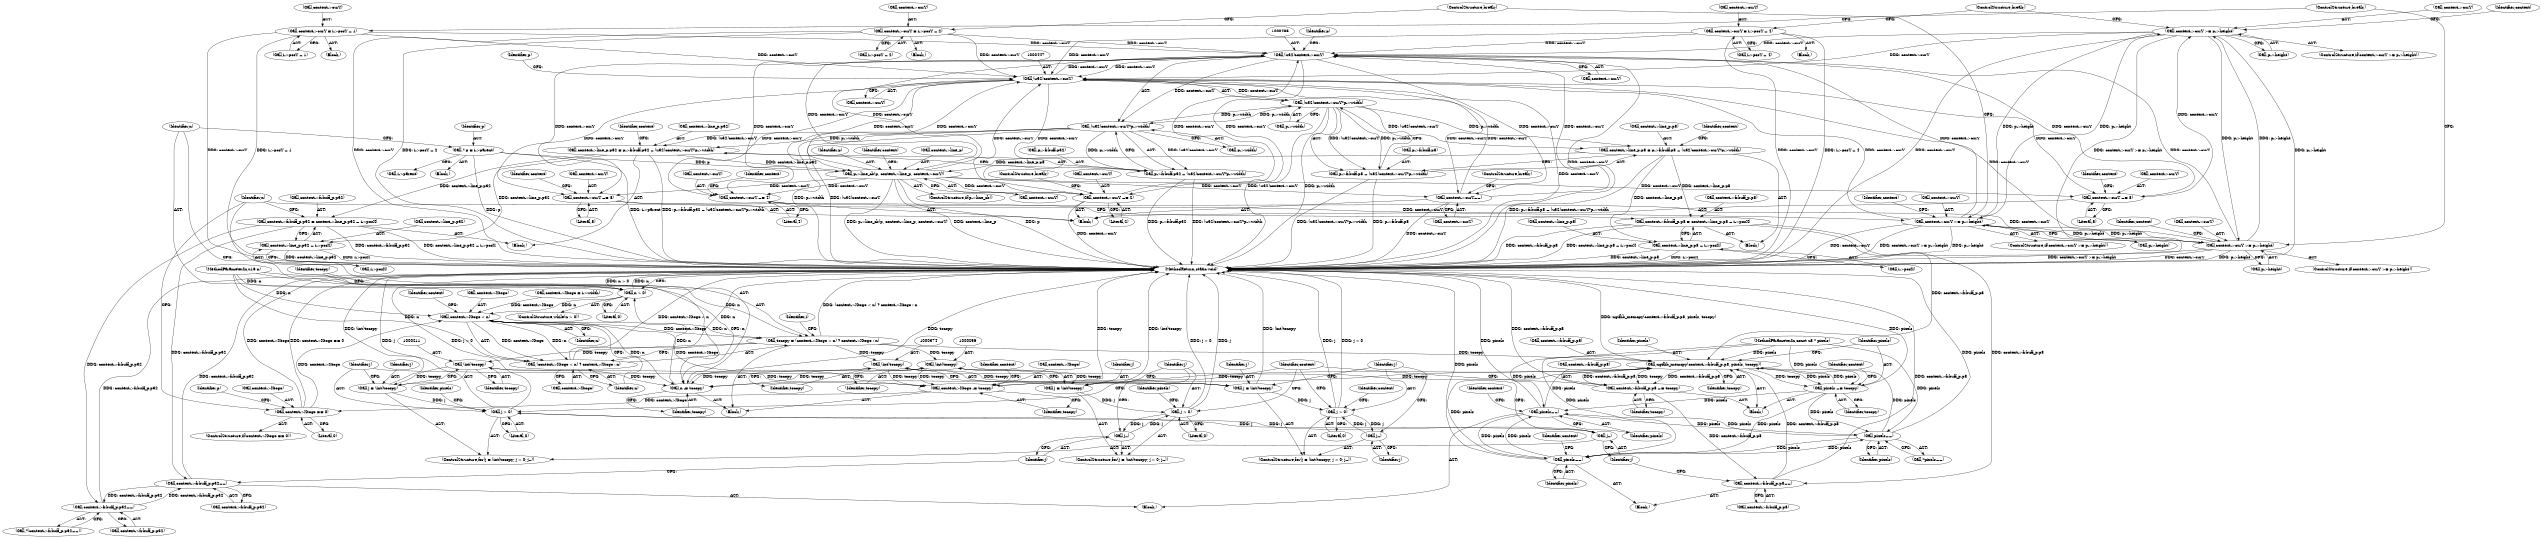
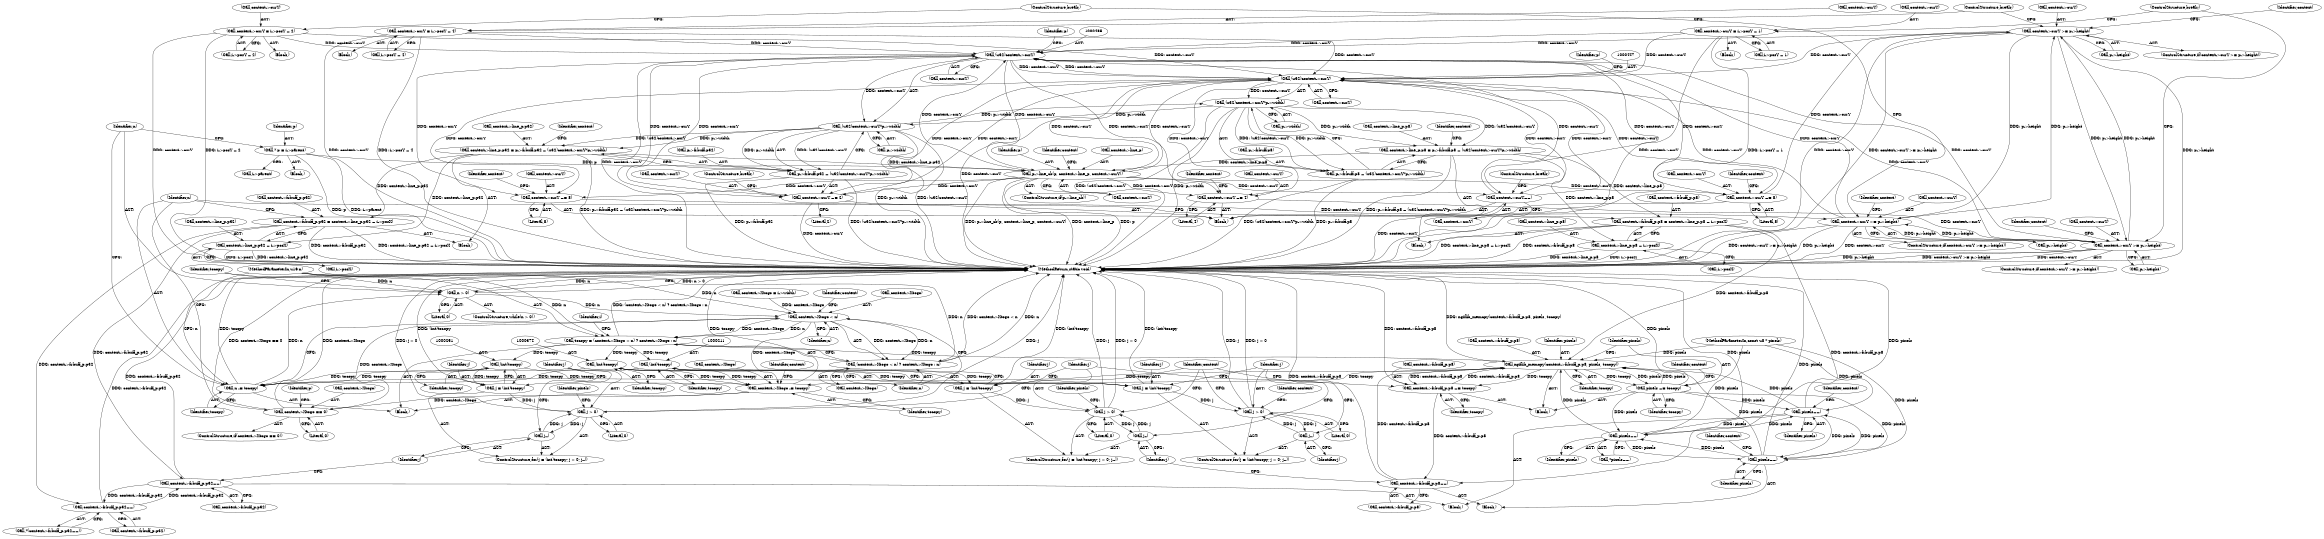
(1122, 211) -> (829, 185)
(968, 341) -> (445, 341)
(638, 353) -> (312, 353)
(1827, 372) -> none
